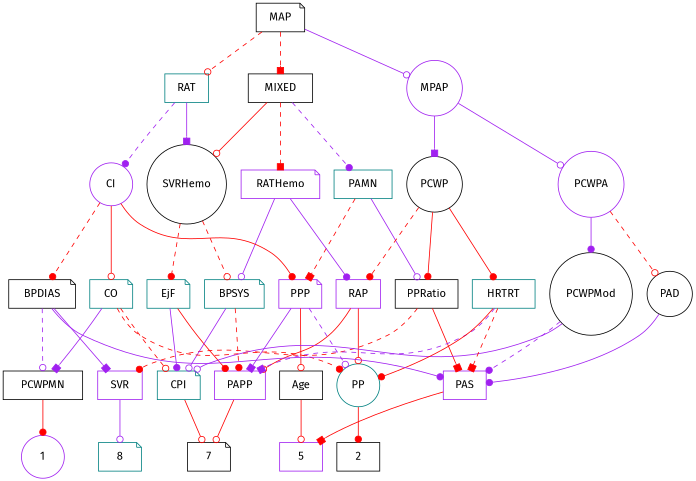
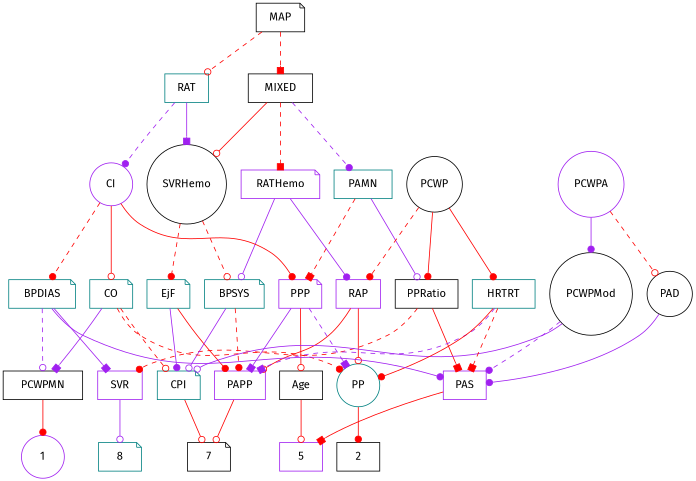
(435, 88) -> none
(42, 294) -> (42, 294)
(324, 332) -> (324, 332)
